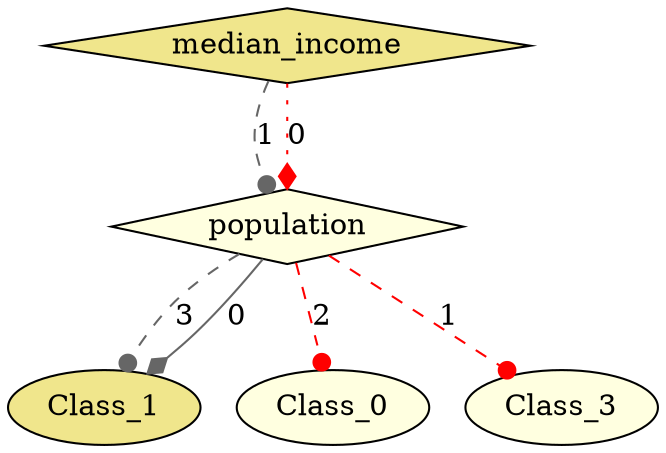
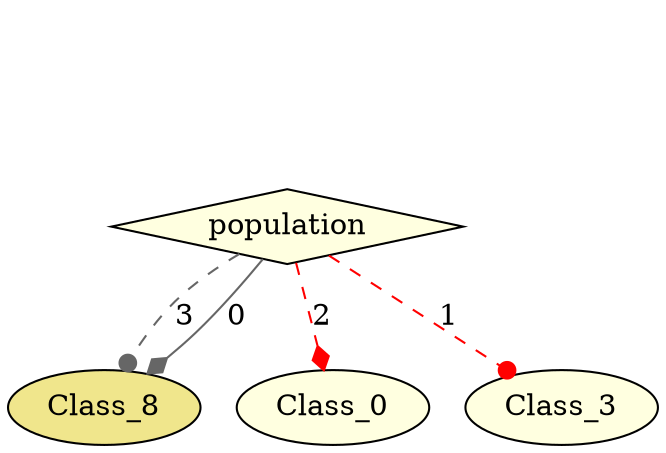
(287, 46) -> none
(307, 304) -> (307, 304)
(104, 408) -> (104, 408)
